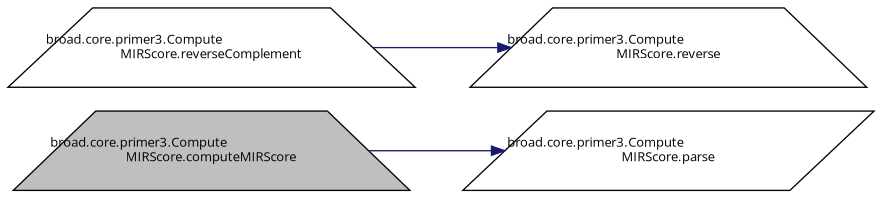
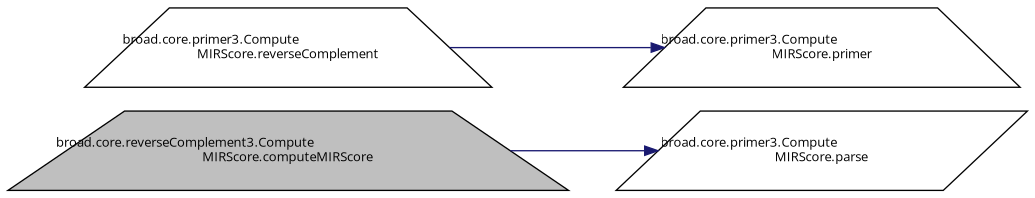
(668, 48) -> (822, 48)
(212, 151) -> (288, 151)
